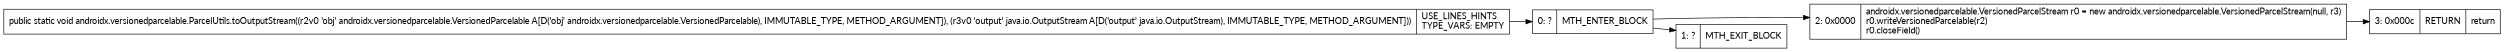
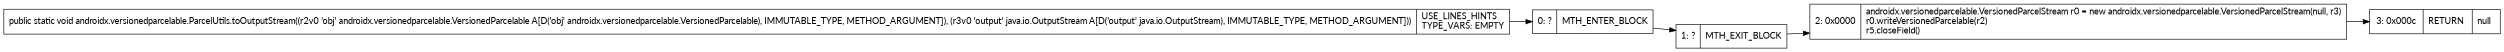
(1728, 18) -> (1795, 34)
(2483, 21) -> (2484, 21)
(1893, 31) -> (1893, 31)
